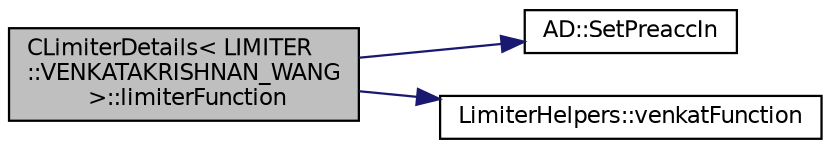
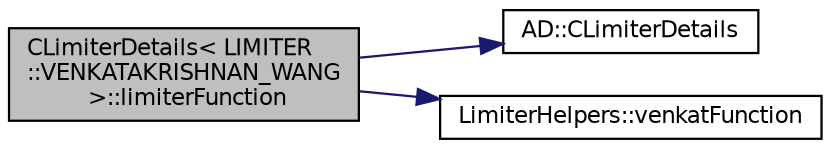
(631, 32) -> (631, 32)
